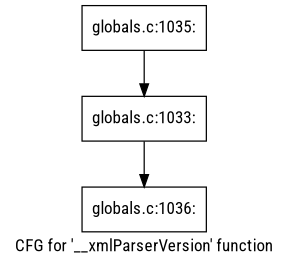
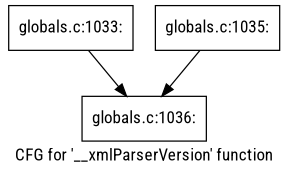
(144, 67) -> (185, 69)
